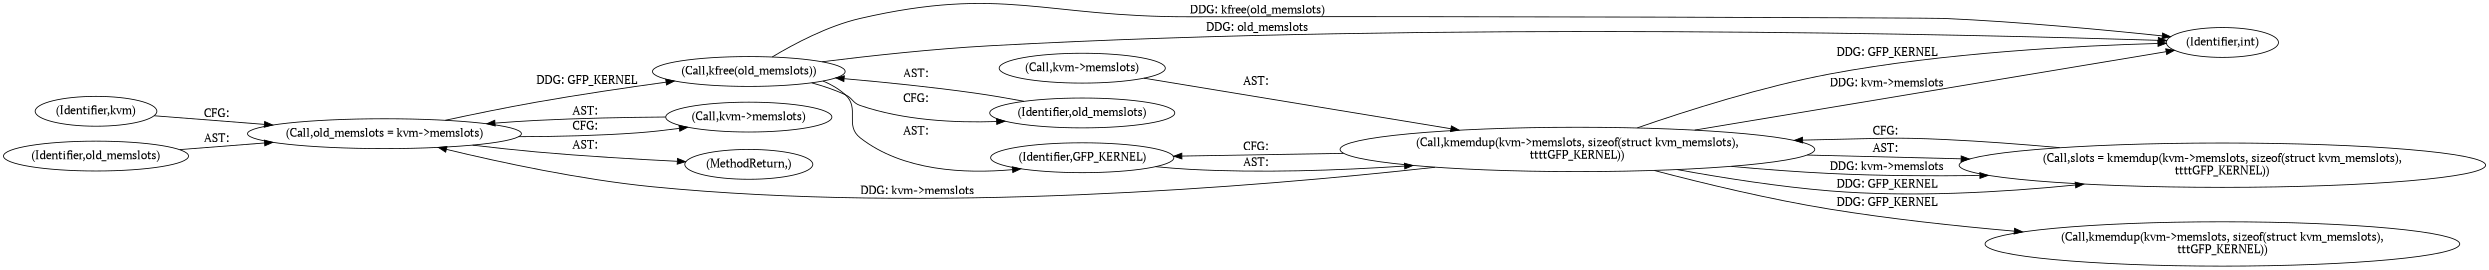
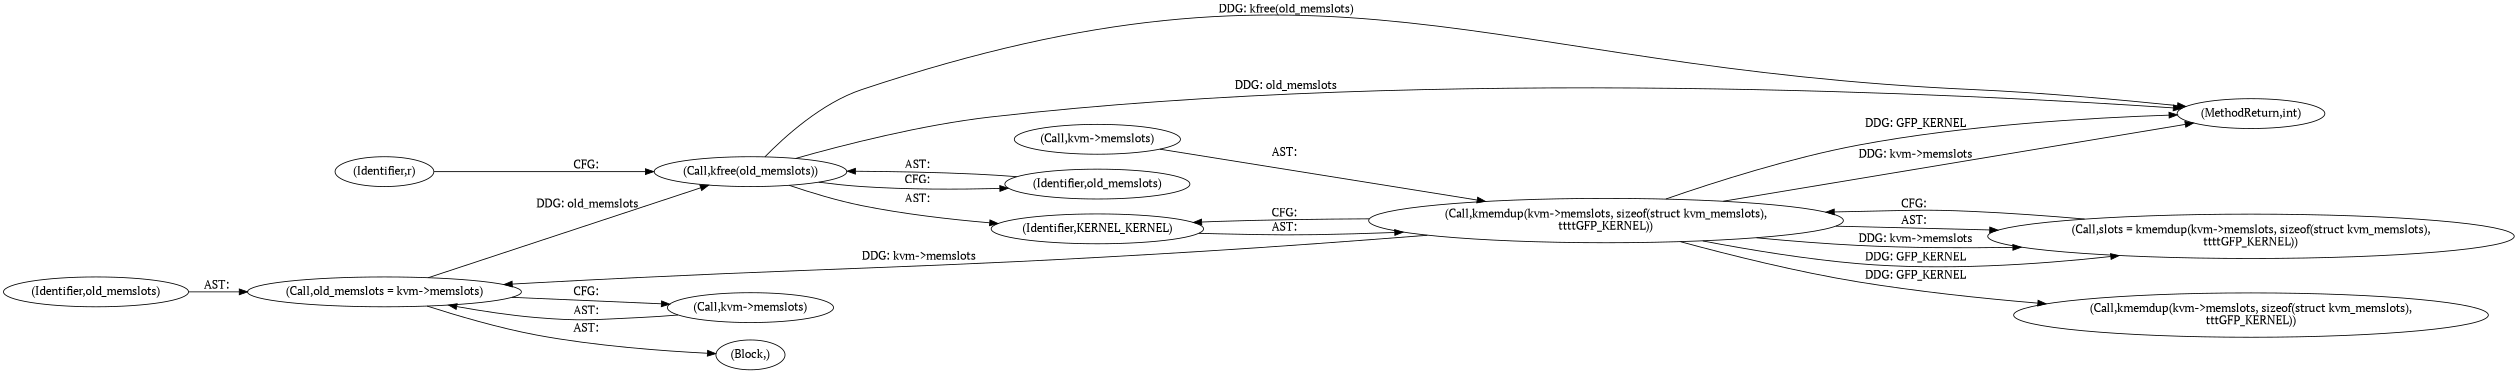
(2222, 42) -> (2251, 114)
(587, 81) -> (588, 204)
(96, 111) -> none
(1082, 158) -> (1097, 229)
(749, 164) -> (750, 355)
none -> (384, 172)
